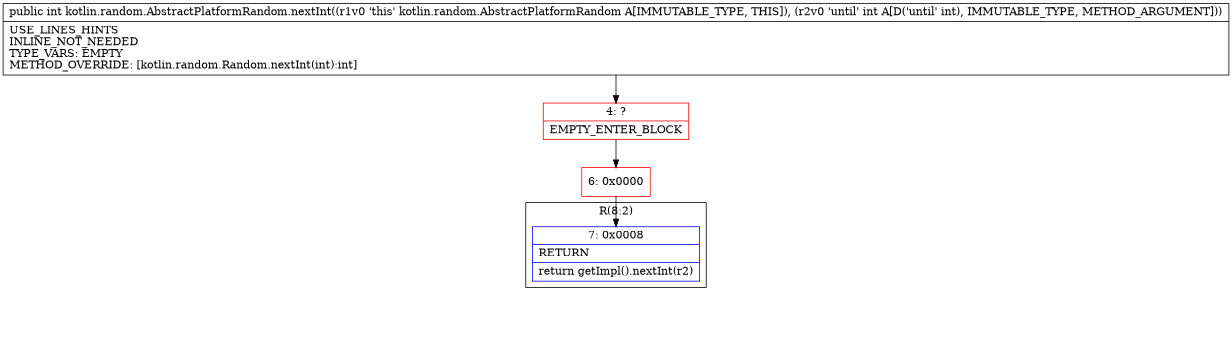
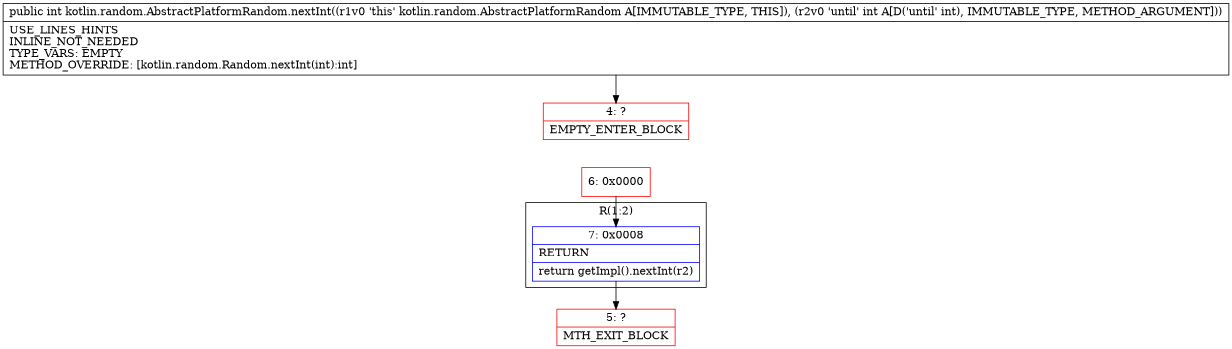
(616, 150) -> none
(616, 212) -> (616, 212)
none -> (616, 327)
